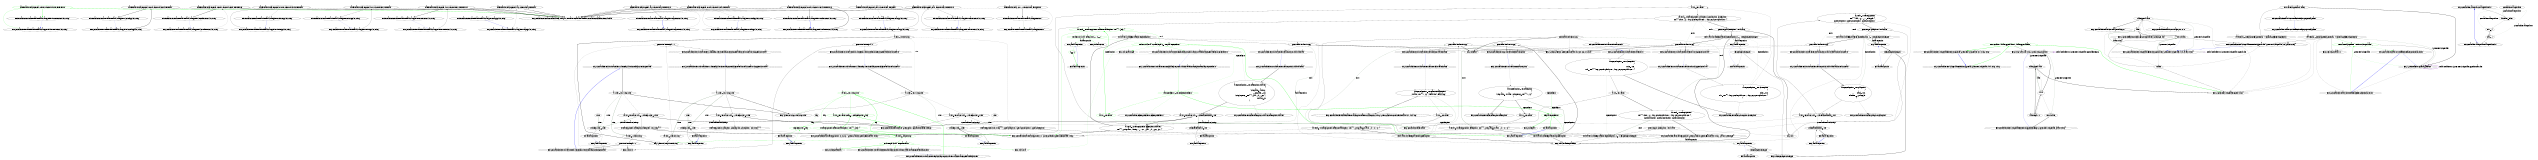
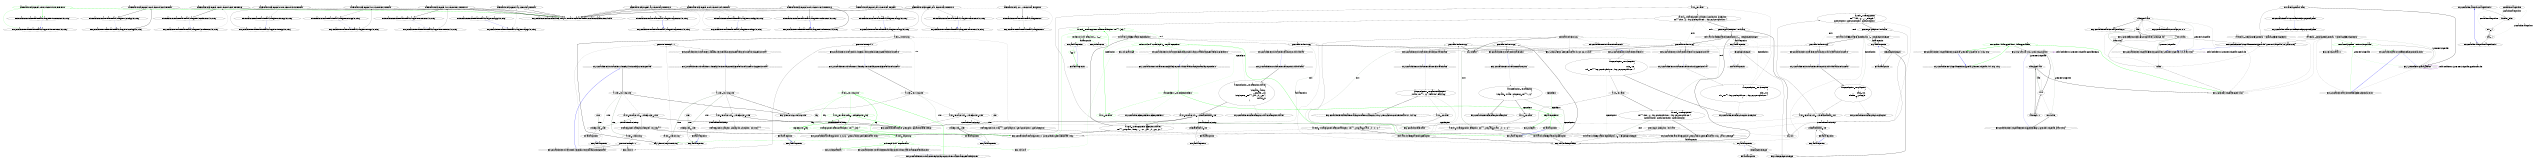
(1507, 52) -> (1507, 52)
none -> (826, 123)
